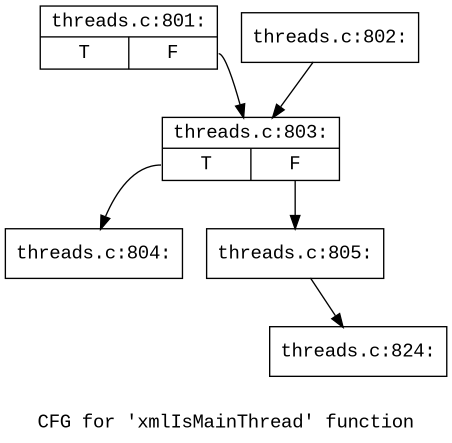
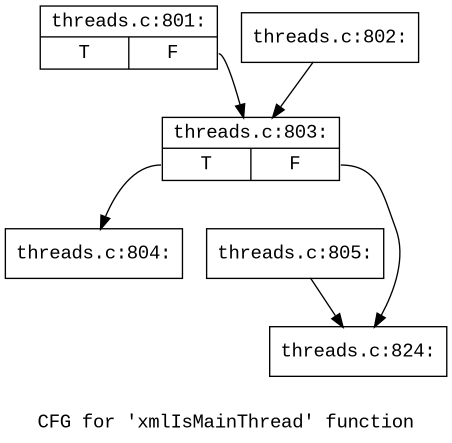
(295, 198) -> (396, 228)
